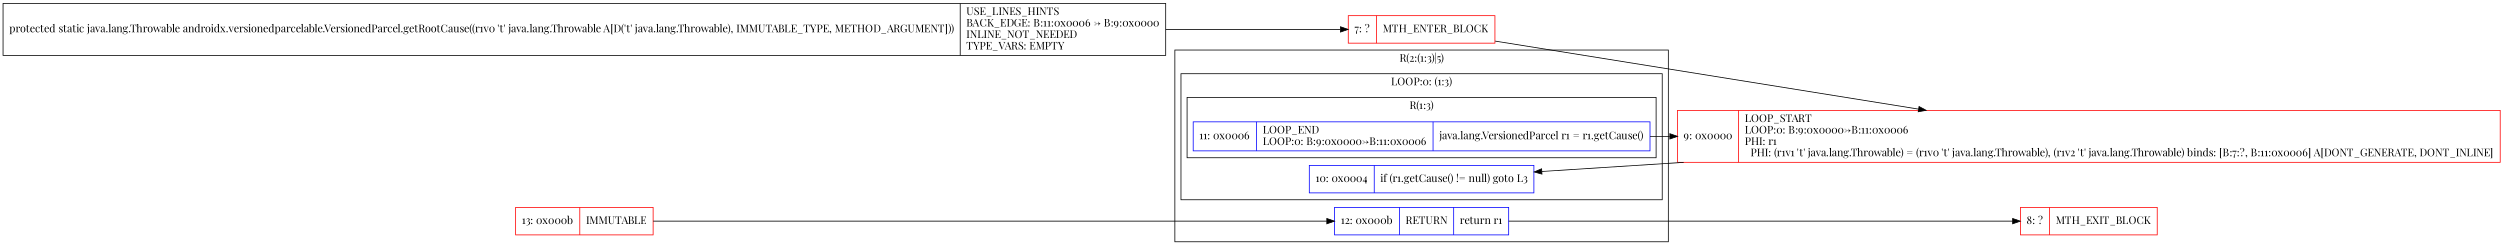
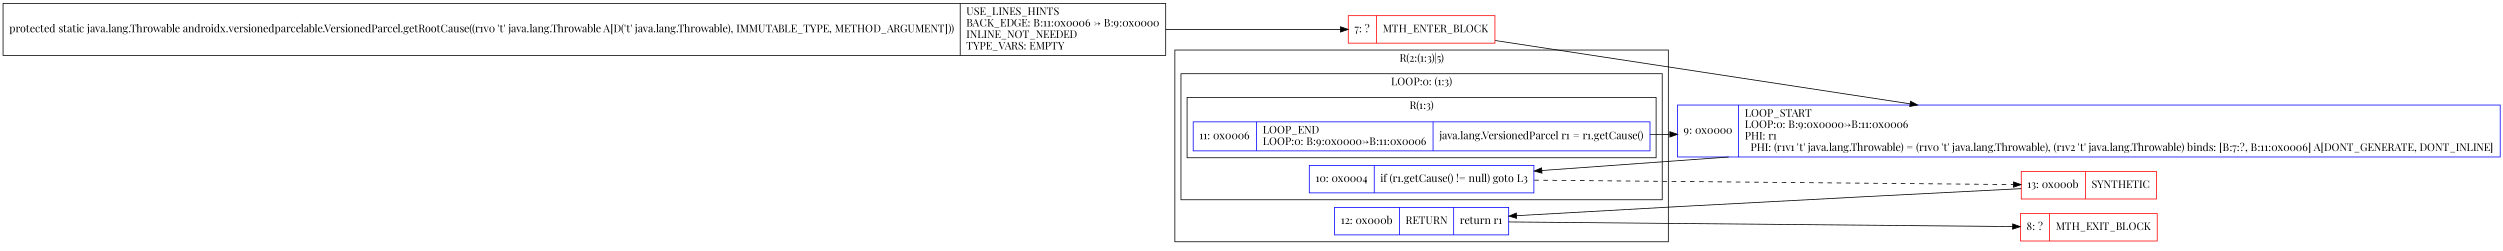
(2089, 136) -> (2089, 131)
none -> (1774, 182)
(616, 221) -> (2121, 185)
